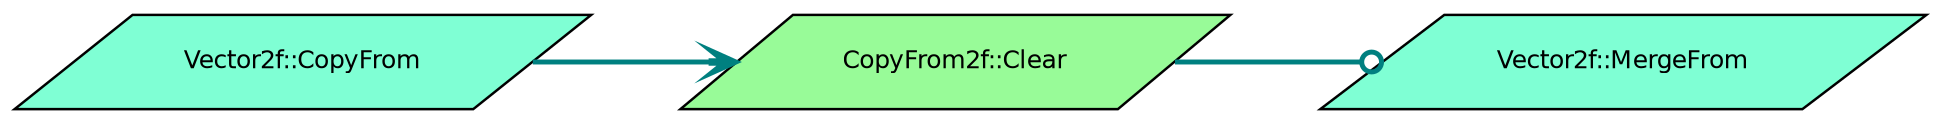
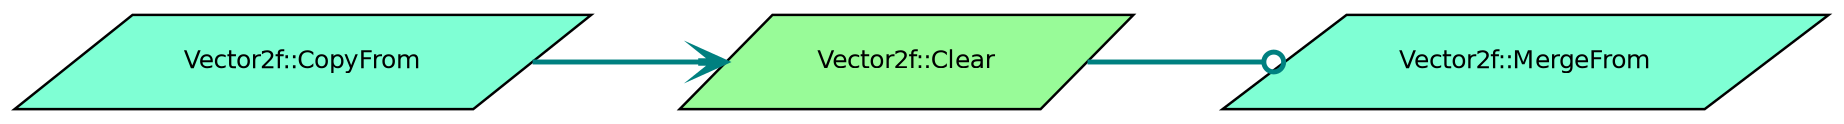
(955, 62) -> (907, 62)
